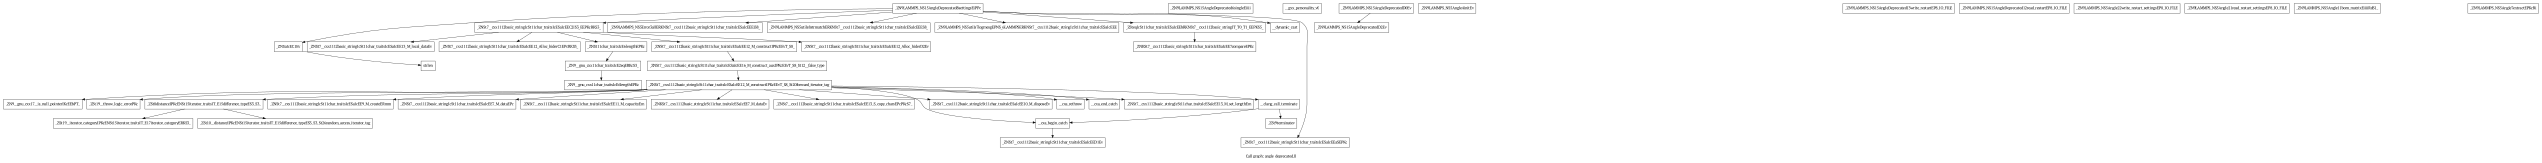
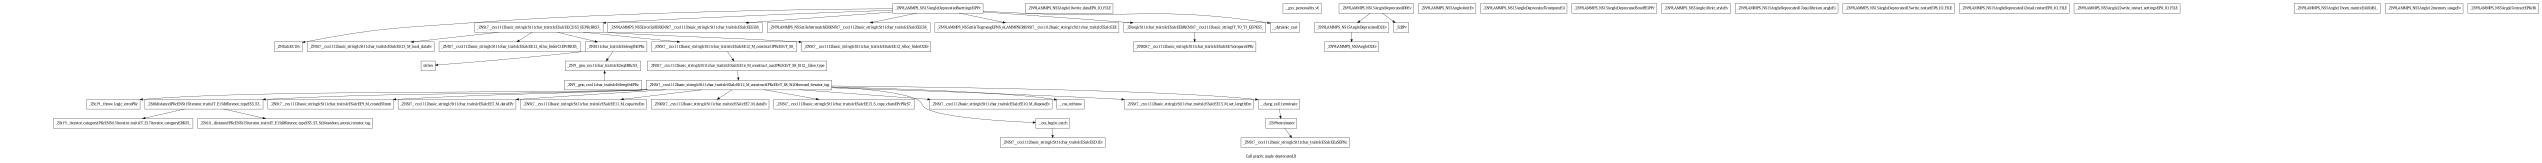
none -> (1069, 8)
(1211, 8) -> none
none -> (1524, 8)
none -> (1614, 8)
none -> (1696, 8)
none -> (1787, 8)
(2237, 8) -> none
none -> (2424, 8)
(1233, 16) -> (1287, 132)
none -> (1401, 28)
none -> (1352, 47)
(360, 60) -> (512, 59)
(601, 74) -> (605, 77)
(43, 104) -> none
(1104, 104) -> none
(1165, 118) -> none
